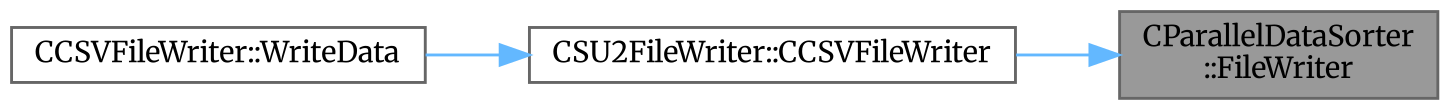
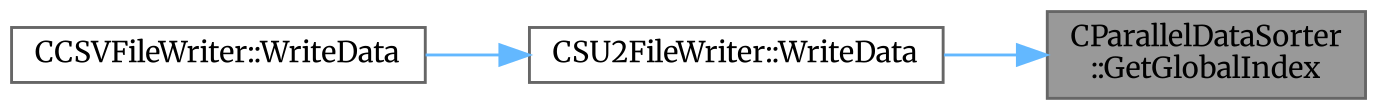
(772, 55) -> (736, 55)
(1279, 55) -> (1206, 55)
